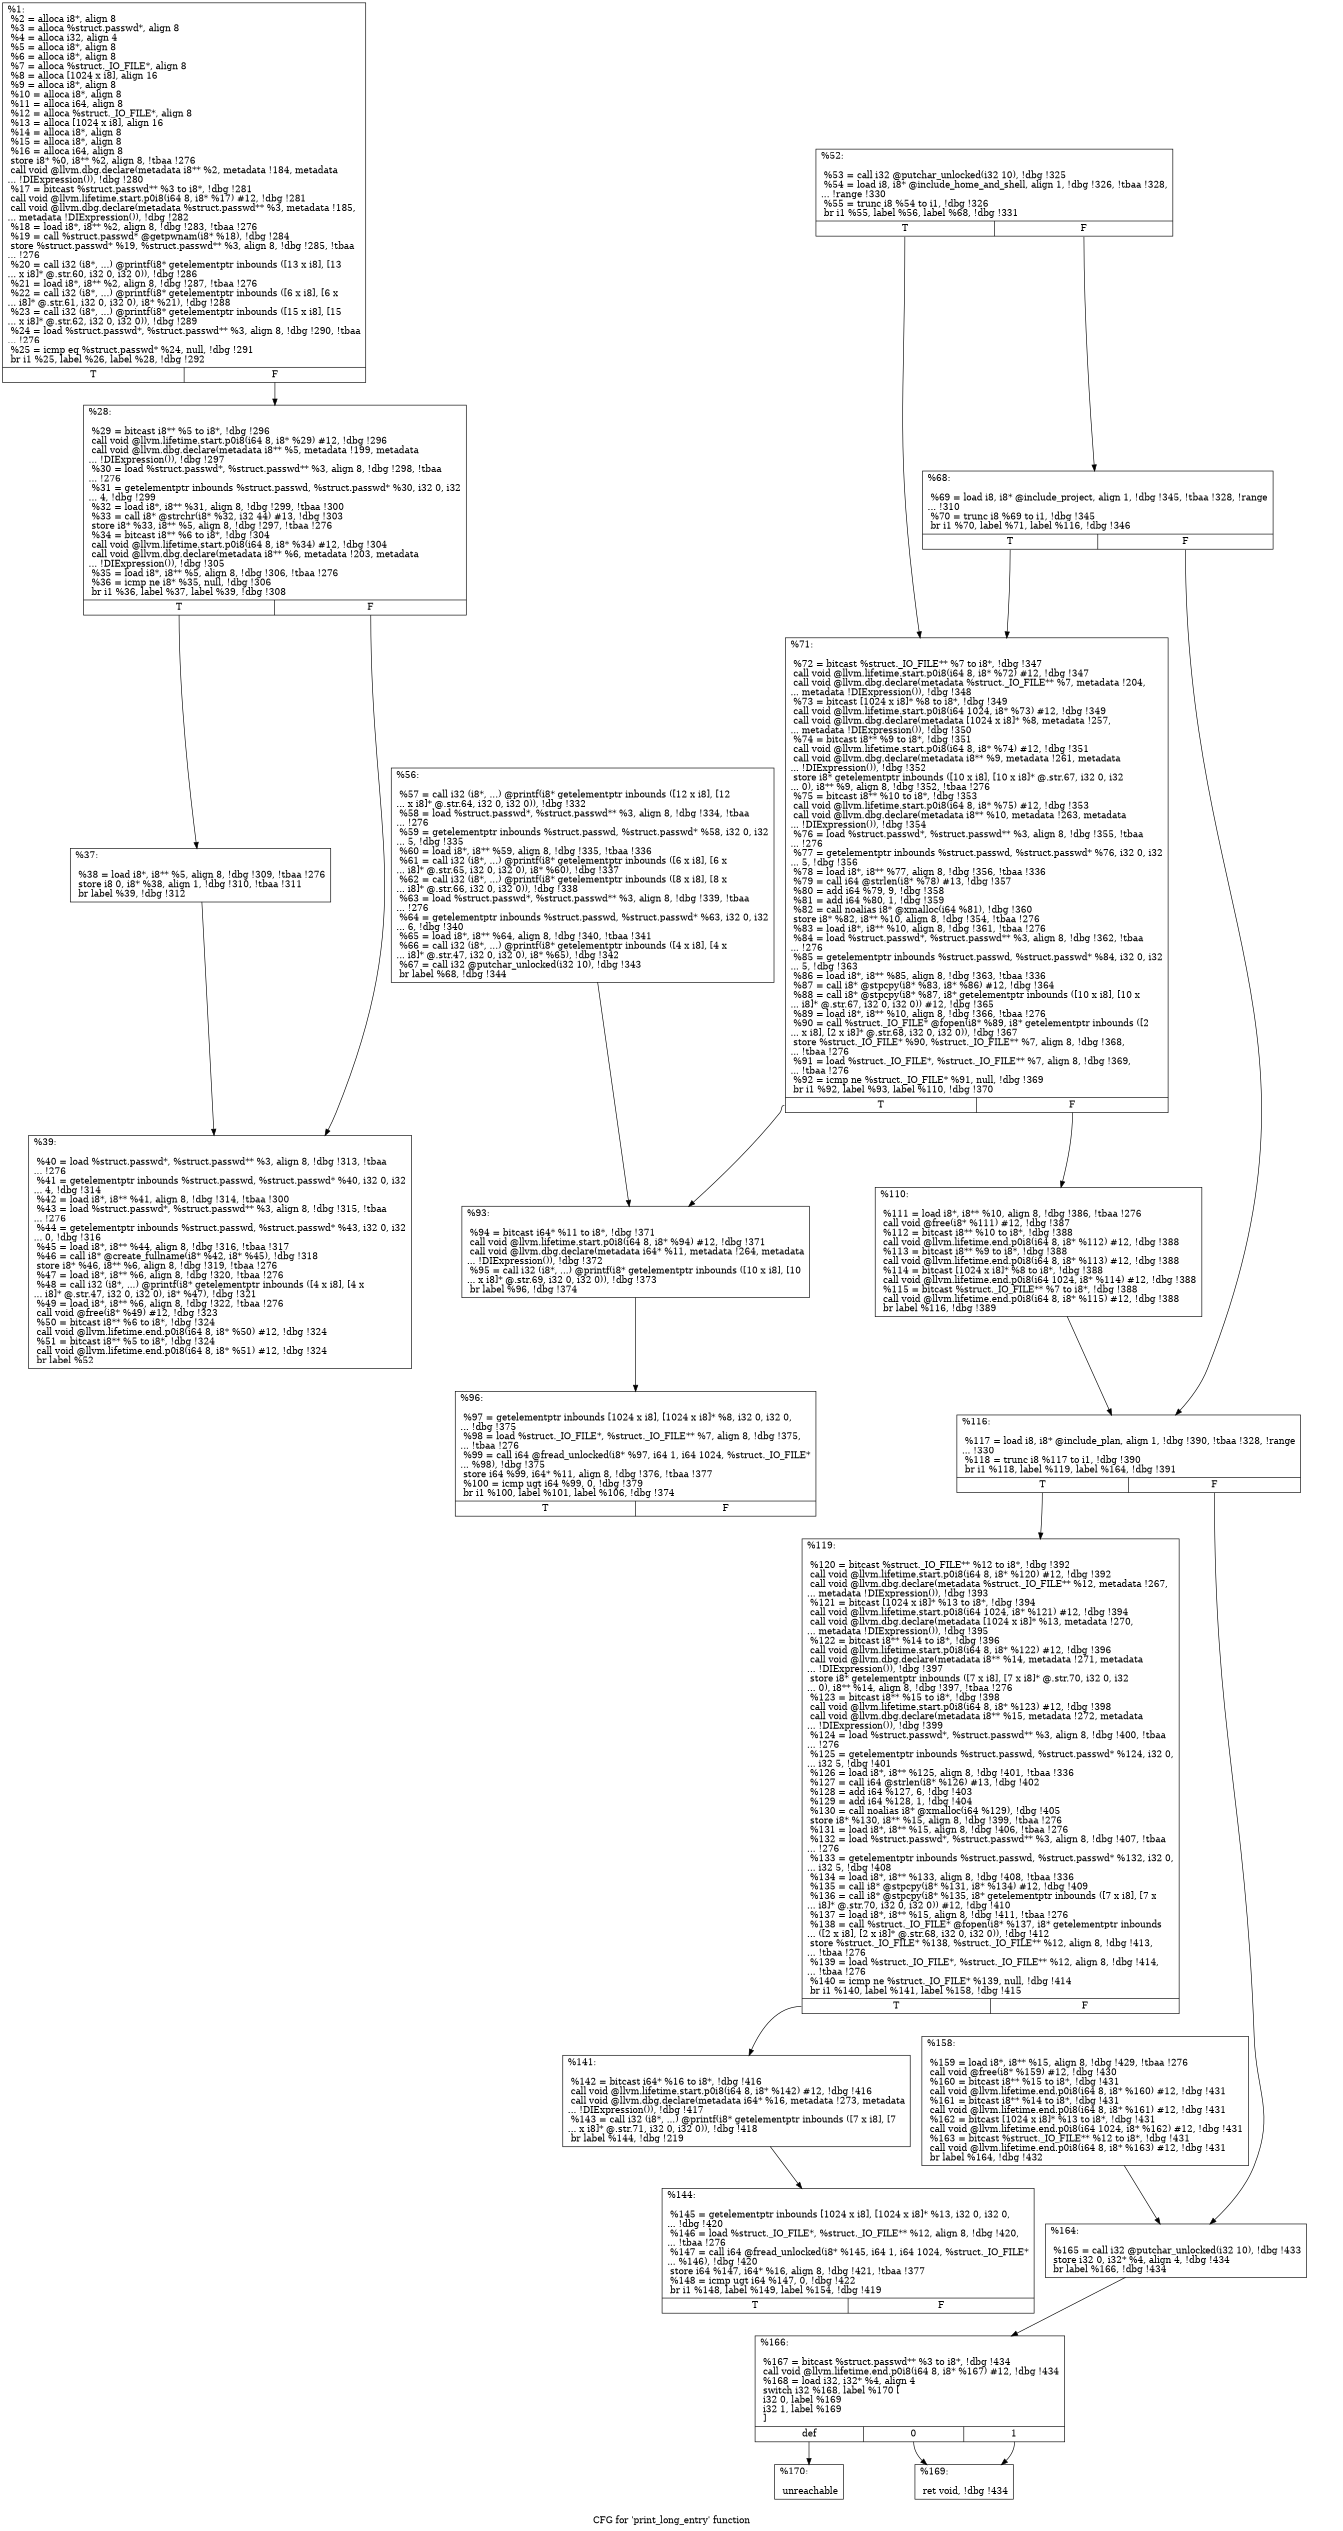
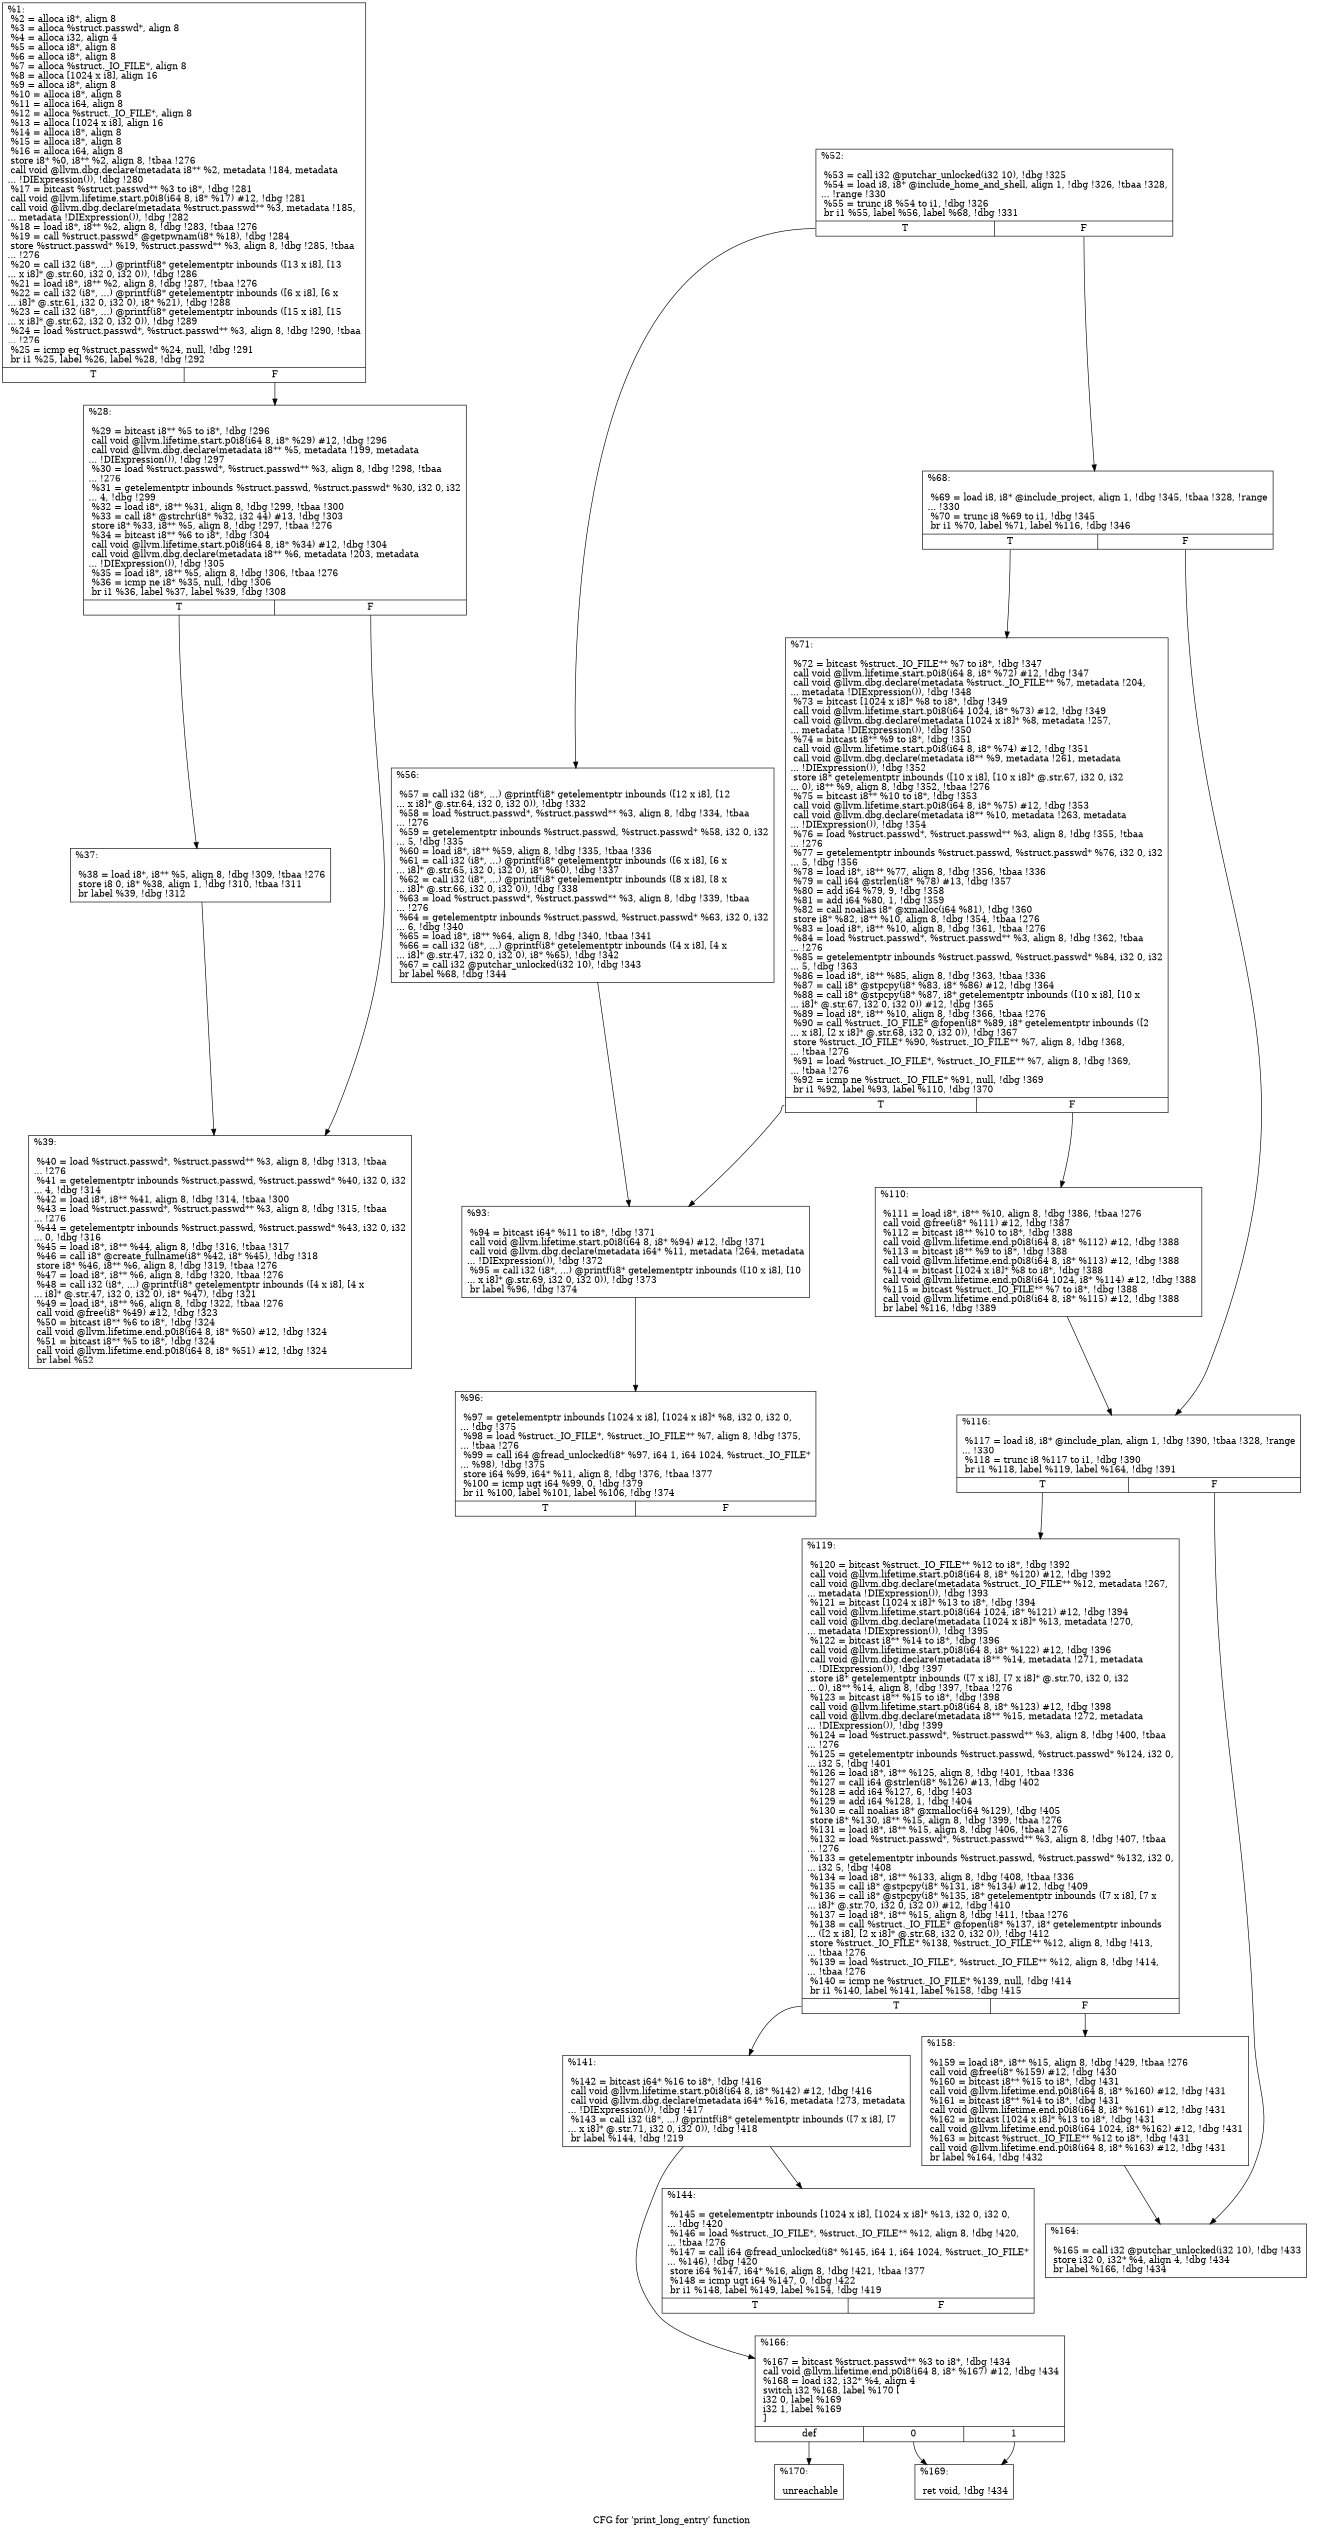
(903, 435) -> (606, 441)
(944, 507) -> (944, 507)
none -> (1085, 2022)
(1071, 2305) -> (639, 2278)
